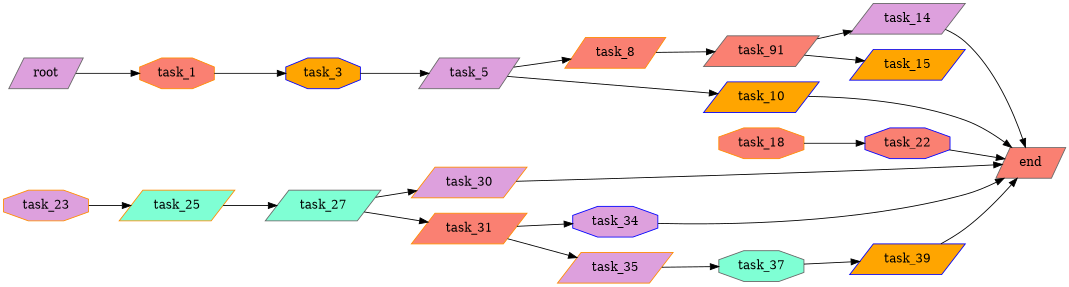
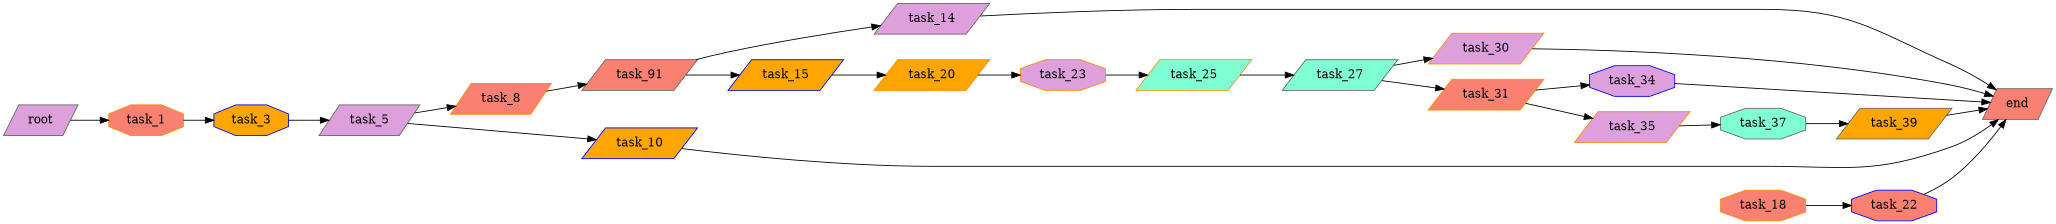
none -> (932, 75)
(907, 259) -> (1894, 124)
